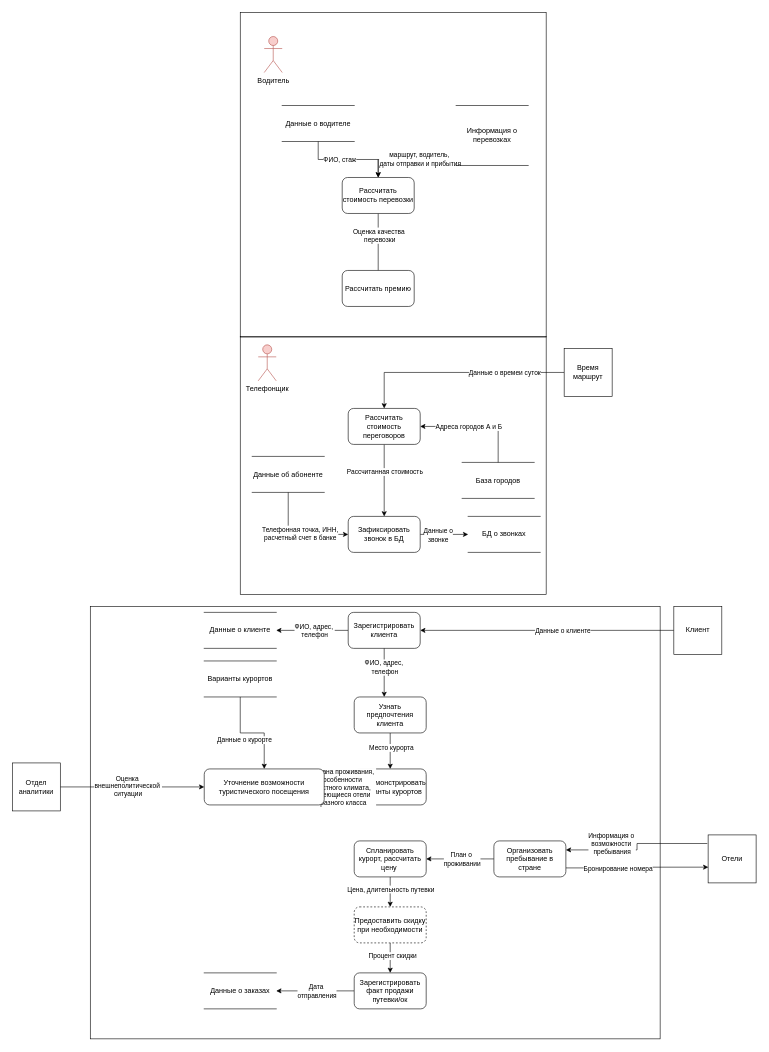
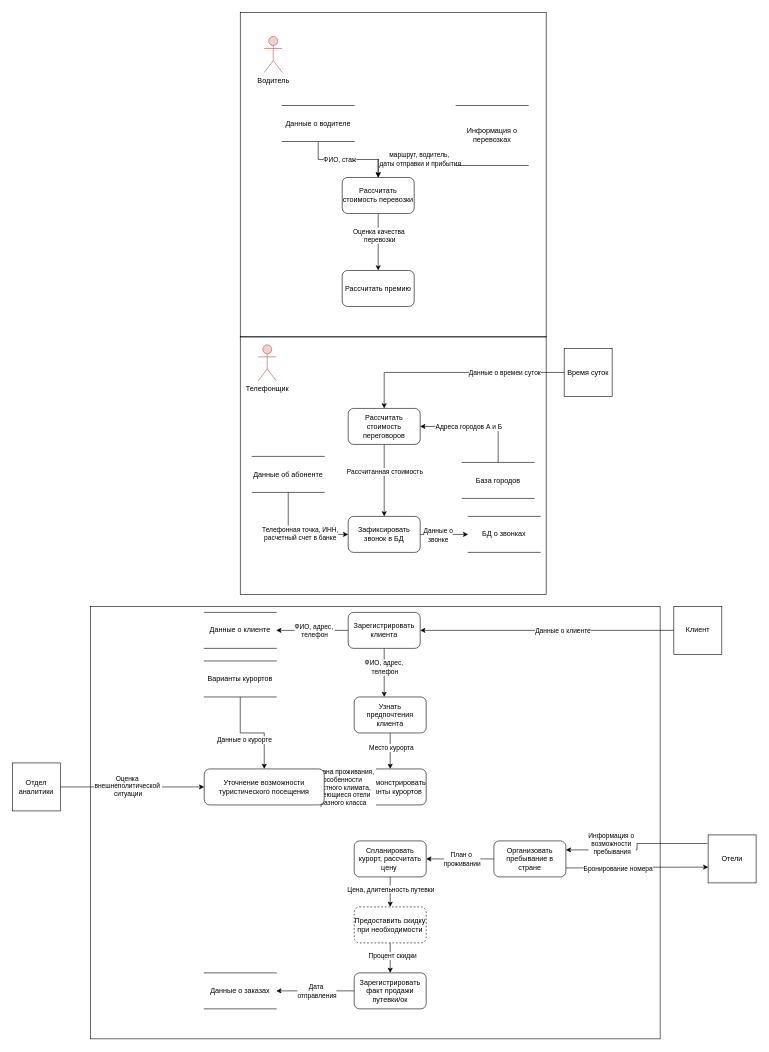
(378, 266) -> (378, 264)
(588, 372) -> (588, 372)
